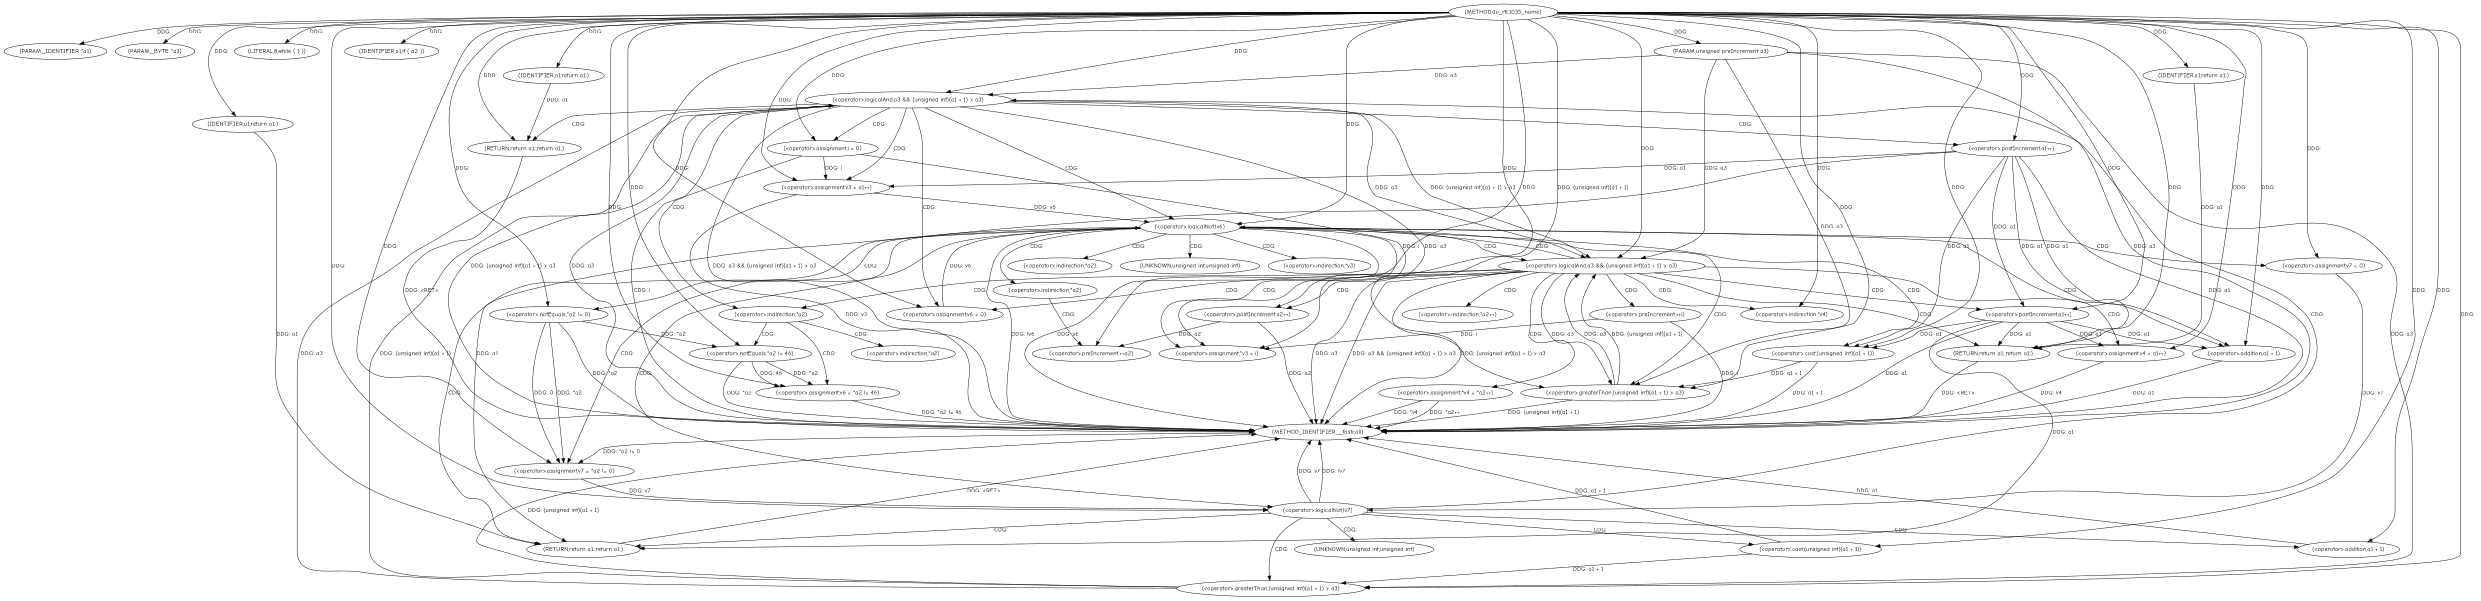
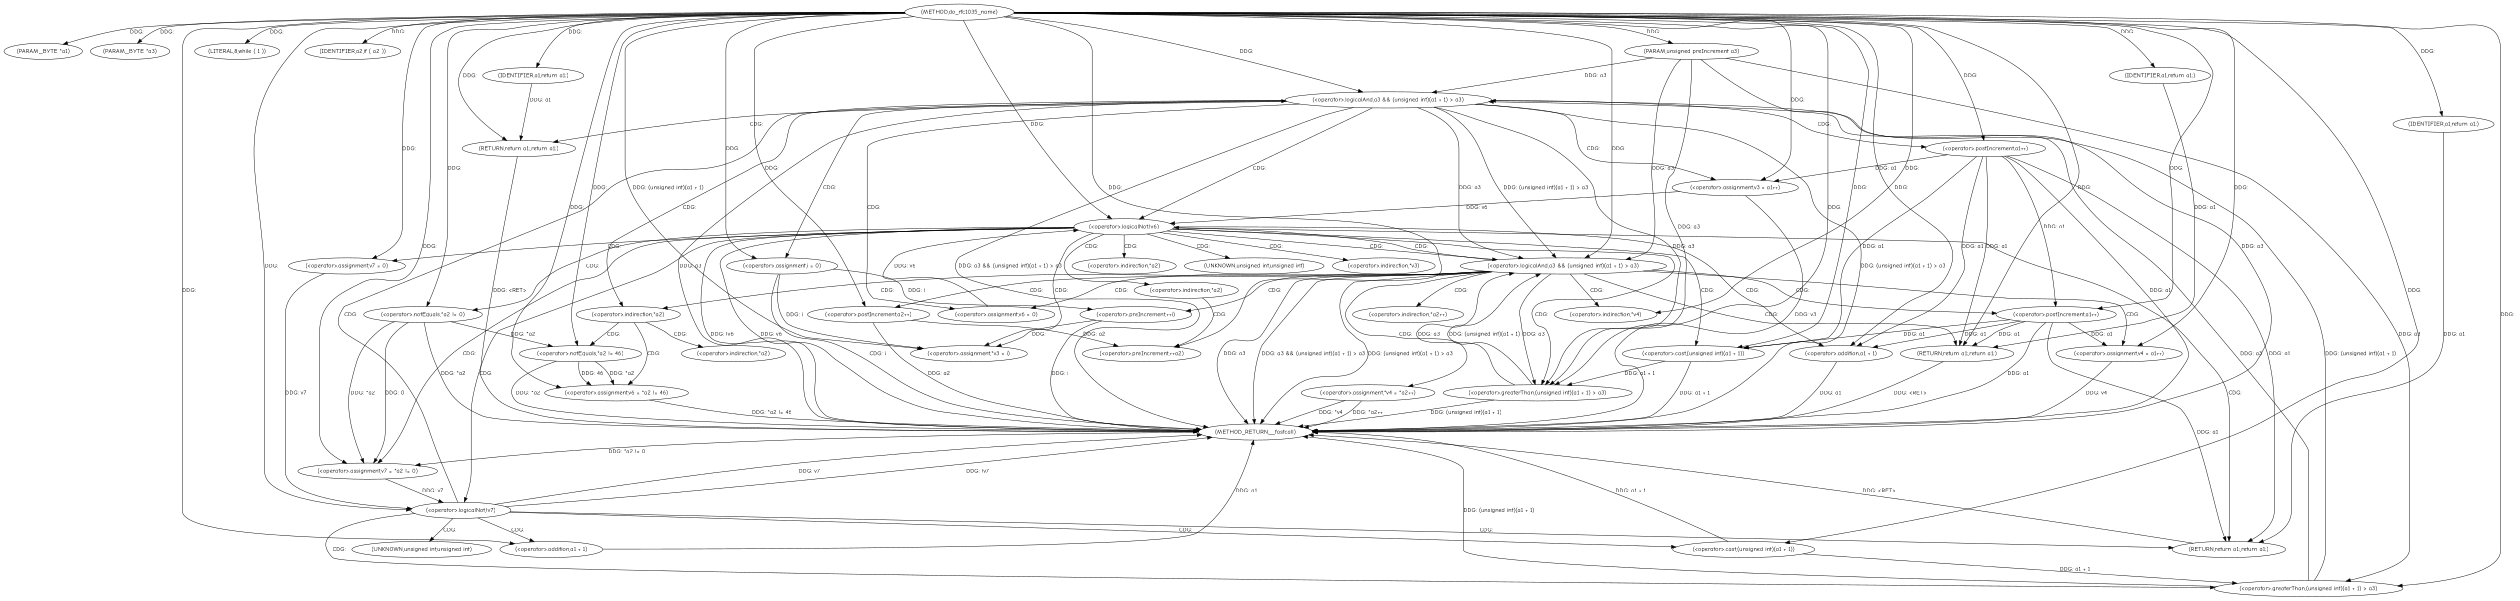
(875, 29) -> none
(56, 51) -> (43, 51)
(392, 51) -> (353, 51)
(825, 166) -> (955, 304)
(1318, 432) -> (1256, 432)
